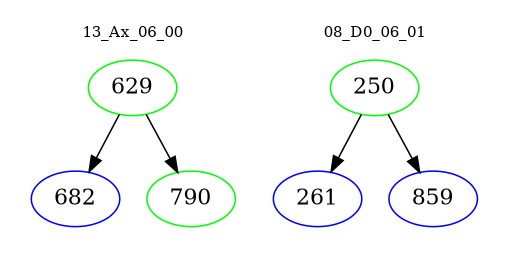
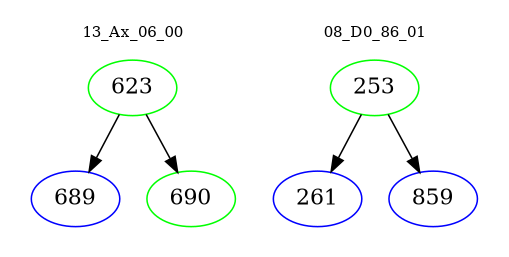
(375, 33) -> (375, 33)
(133, 88) -> (133, 88)
(375, 88) -> (375, 88)
(76, 199) -> (76, 199)
(191, 199) -> (191, 199)
